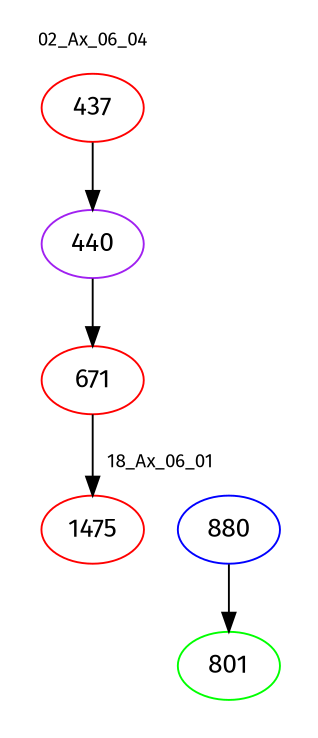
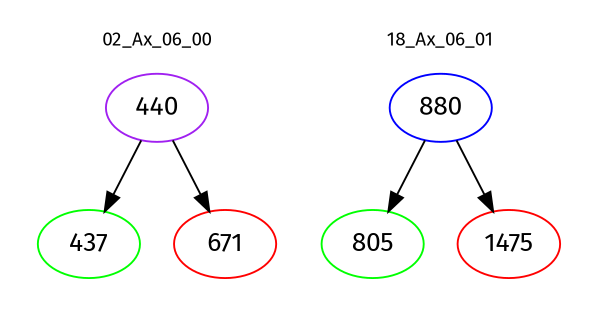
(93, 41) -> (157, 41)
(93, 108) -> (89, 244)
(93, 167) -> (127, 167)
(93, 456) -> (470, 167)
(229, 666) -> (373, 244)
